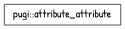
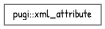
(63, 15) -> (53, 15)
